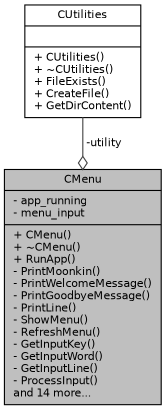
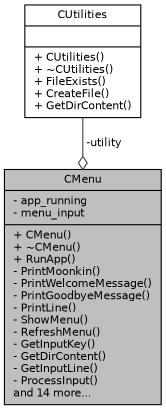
(59, 357) -> (60, 357)
